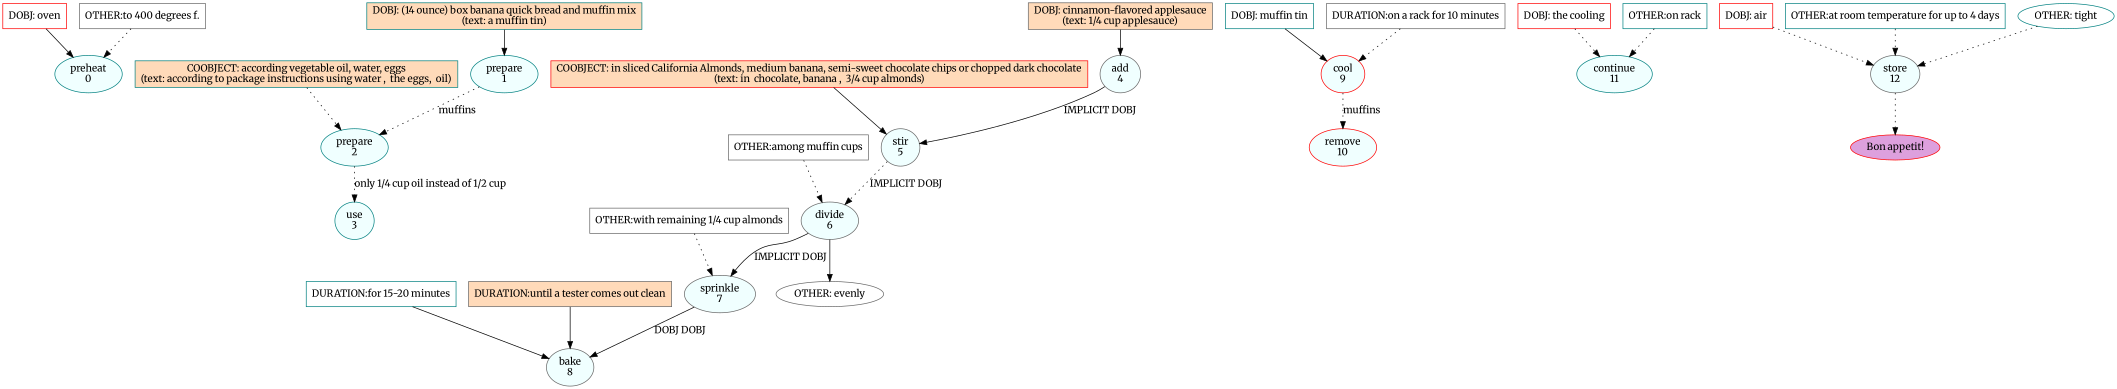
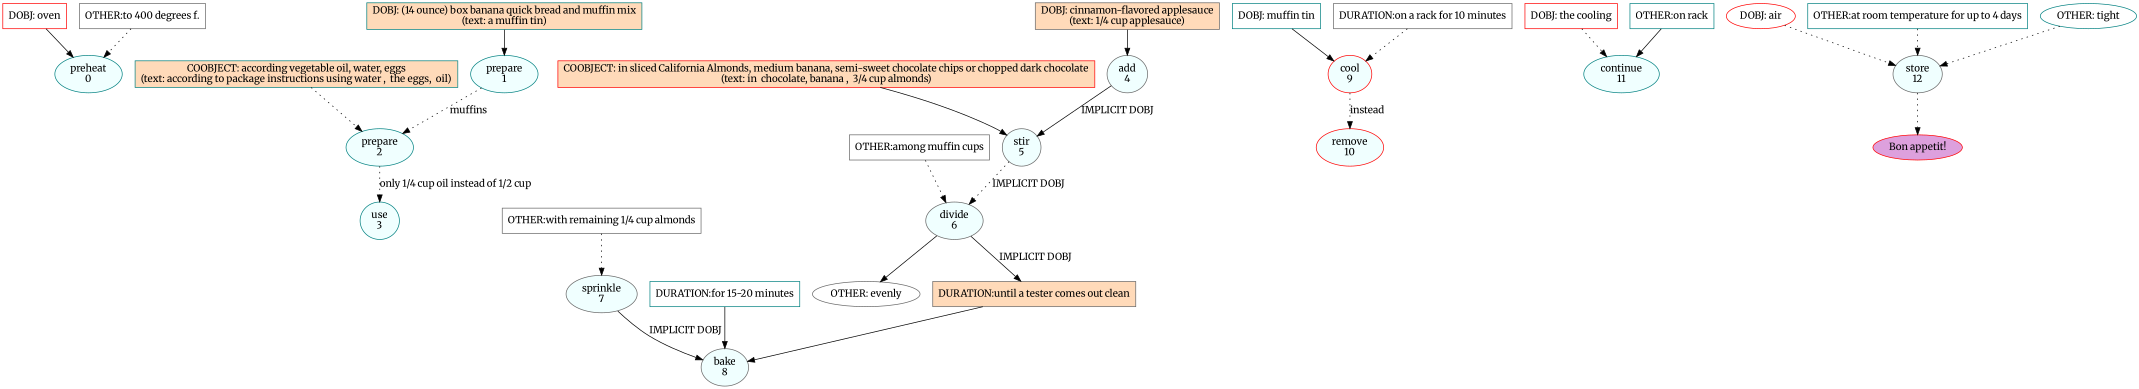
(1746, 16) -> (1761, 16)
(1644, 40) -> (1651, 40)
(1362, 111) -> (1367, 111)
(768, 246) -> (993, 256)
(680, 331) -> (686, 331)
